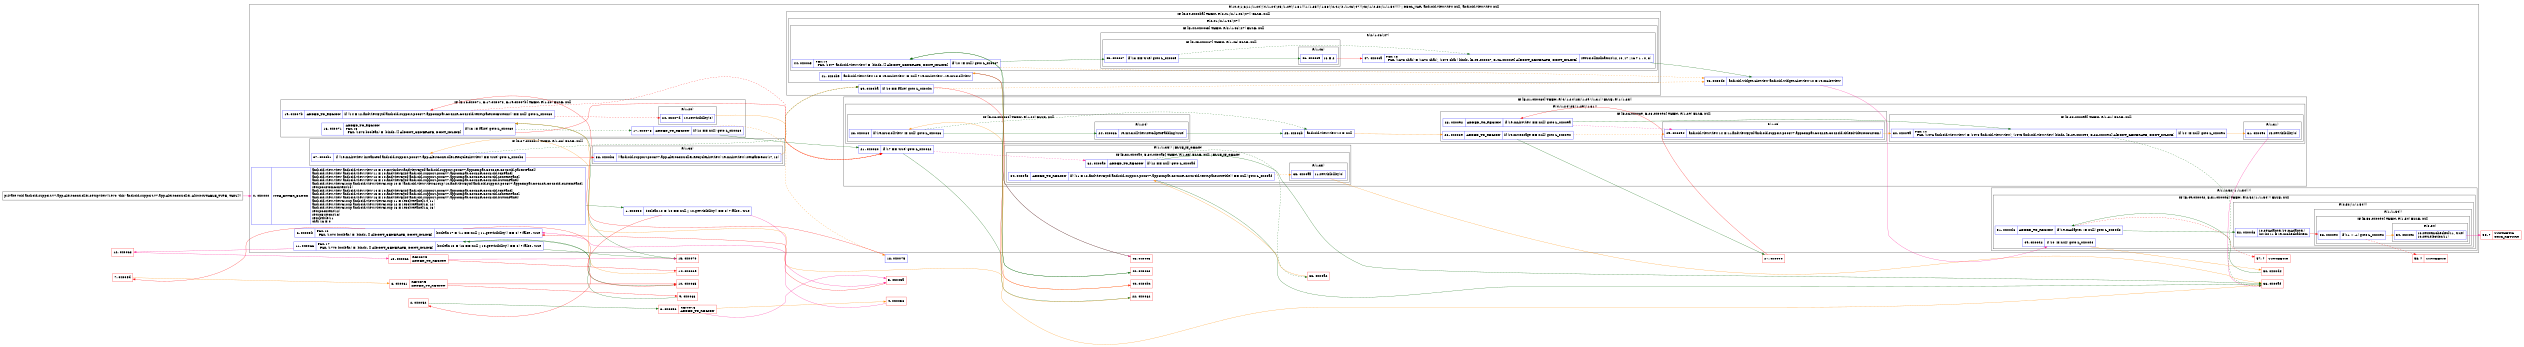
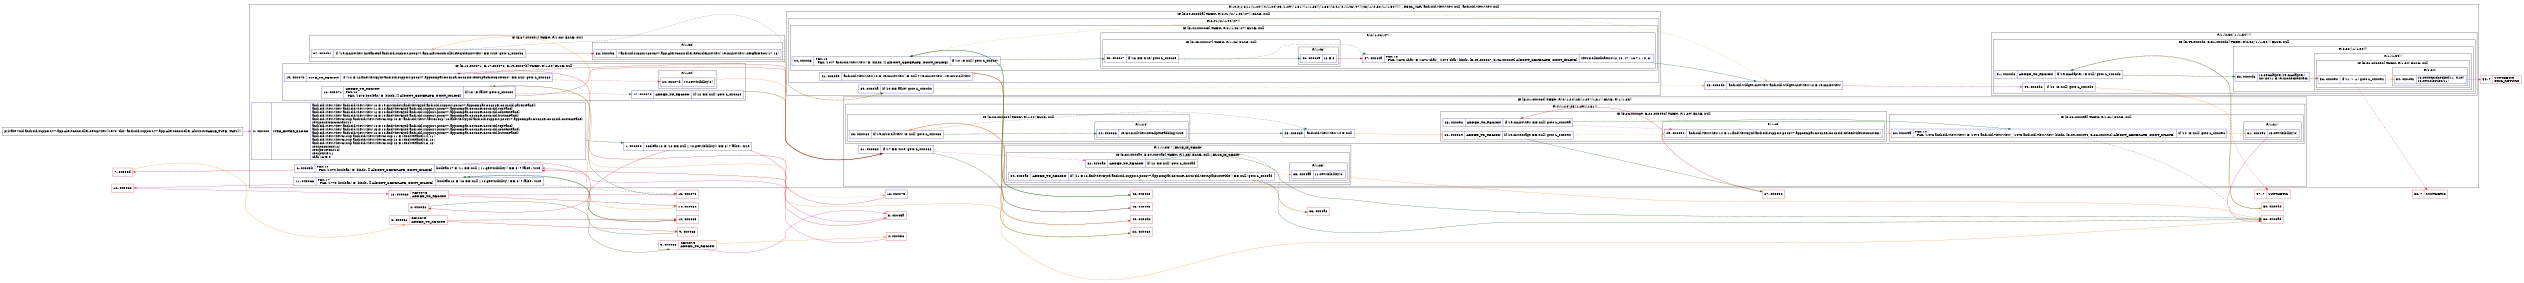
(699, 80) -> (753, 64)
(324, 114) -> (324, 78)
(1001, 222) -> (1001, 191)
(609, 255) -> (609, 190)
